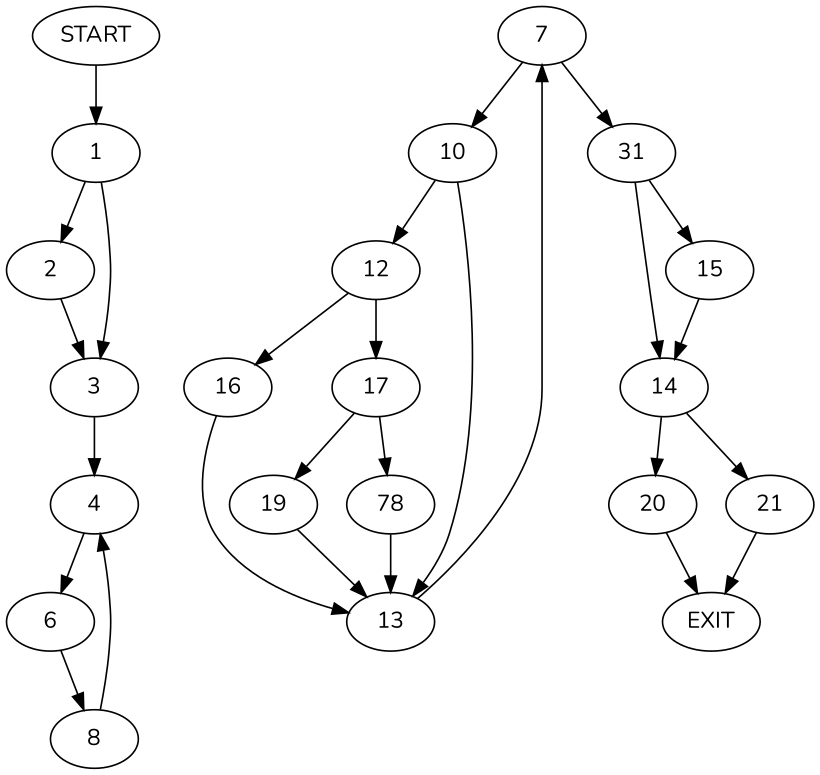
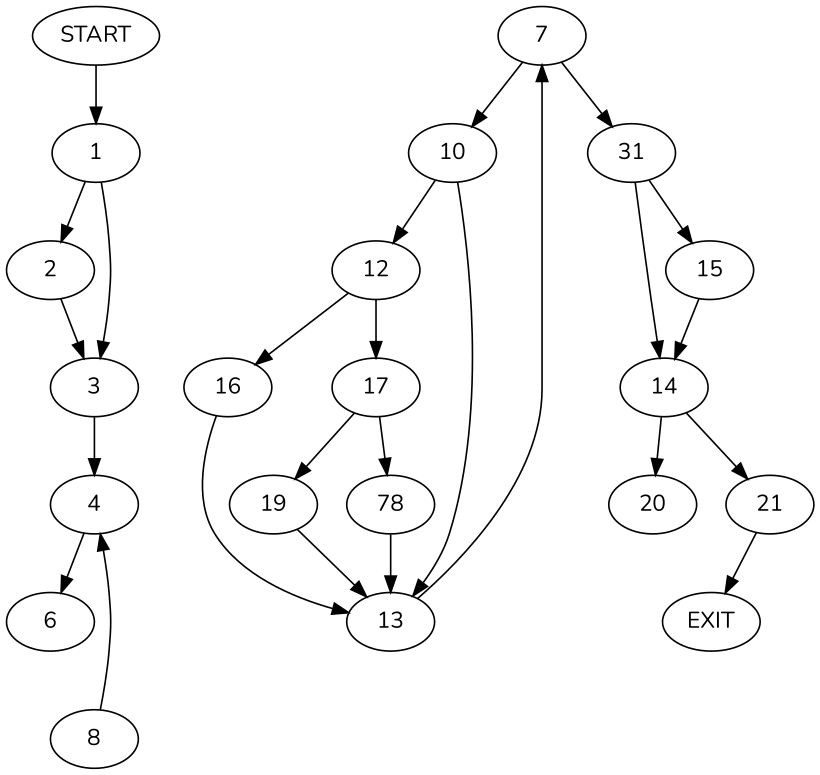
(678, 556) -> none
(69, 672) -> none
